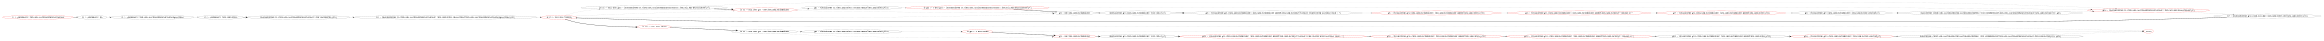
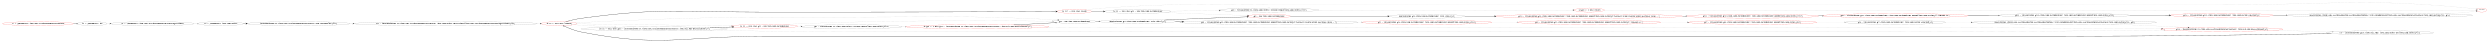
(1023, 34) -> (1206, 18)
